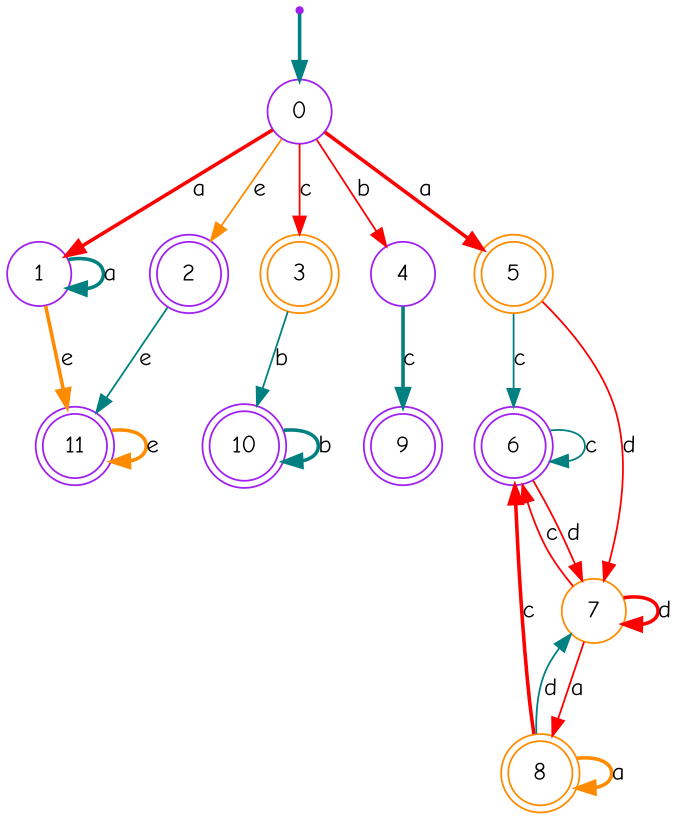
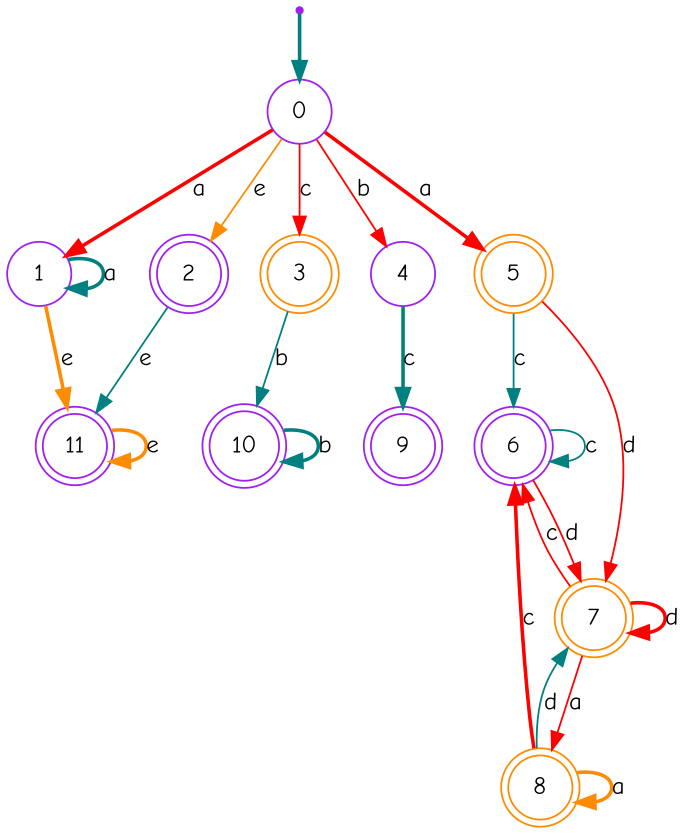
(594, 611) -> (594, 618)
